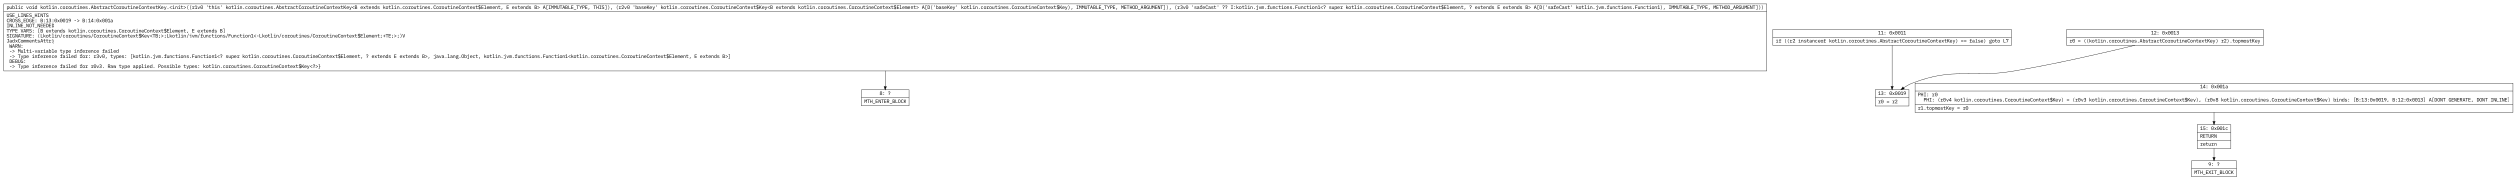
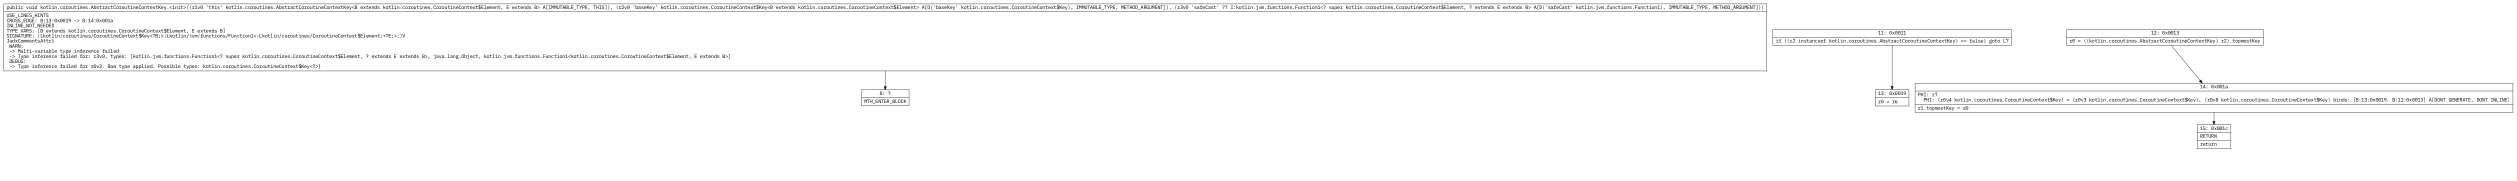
(2019, 70) -> (2186, 63)
(1929, 95) -> (1929, 95)
(1888, 102) -> (1888, 102)
(2214, 169) -> none
